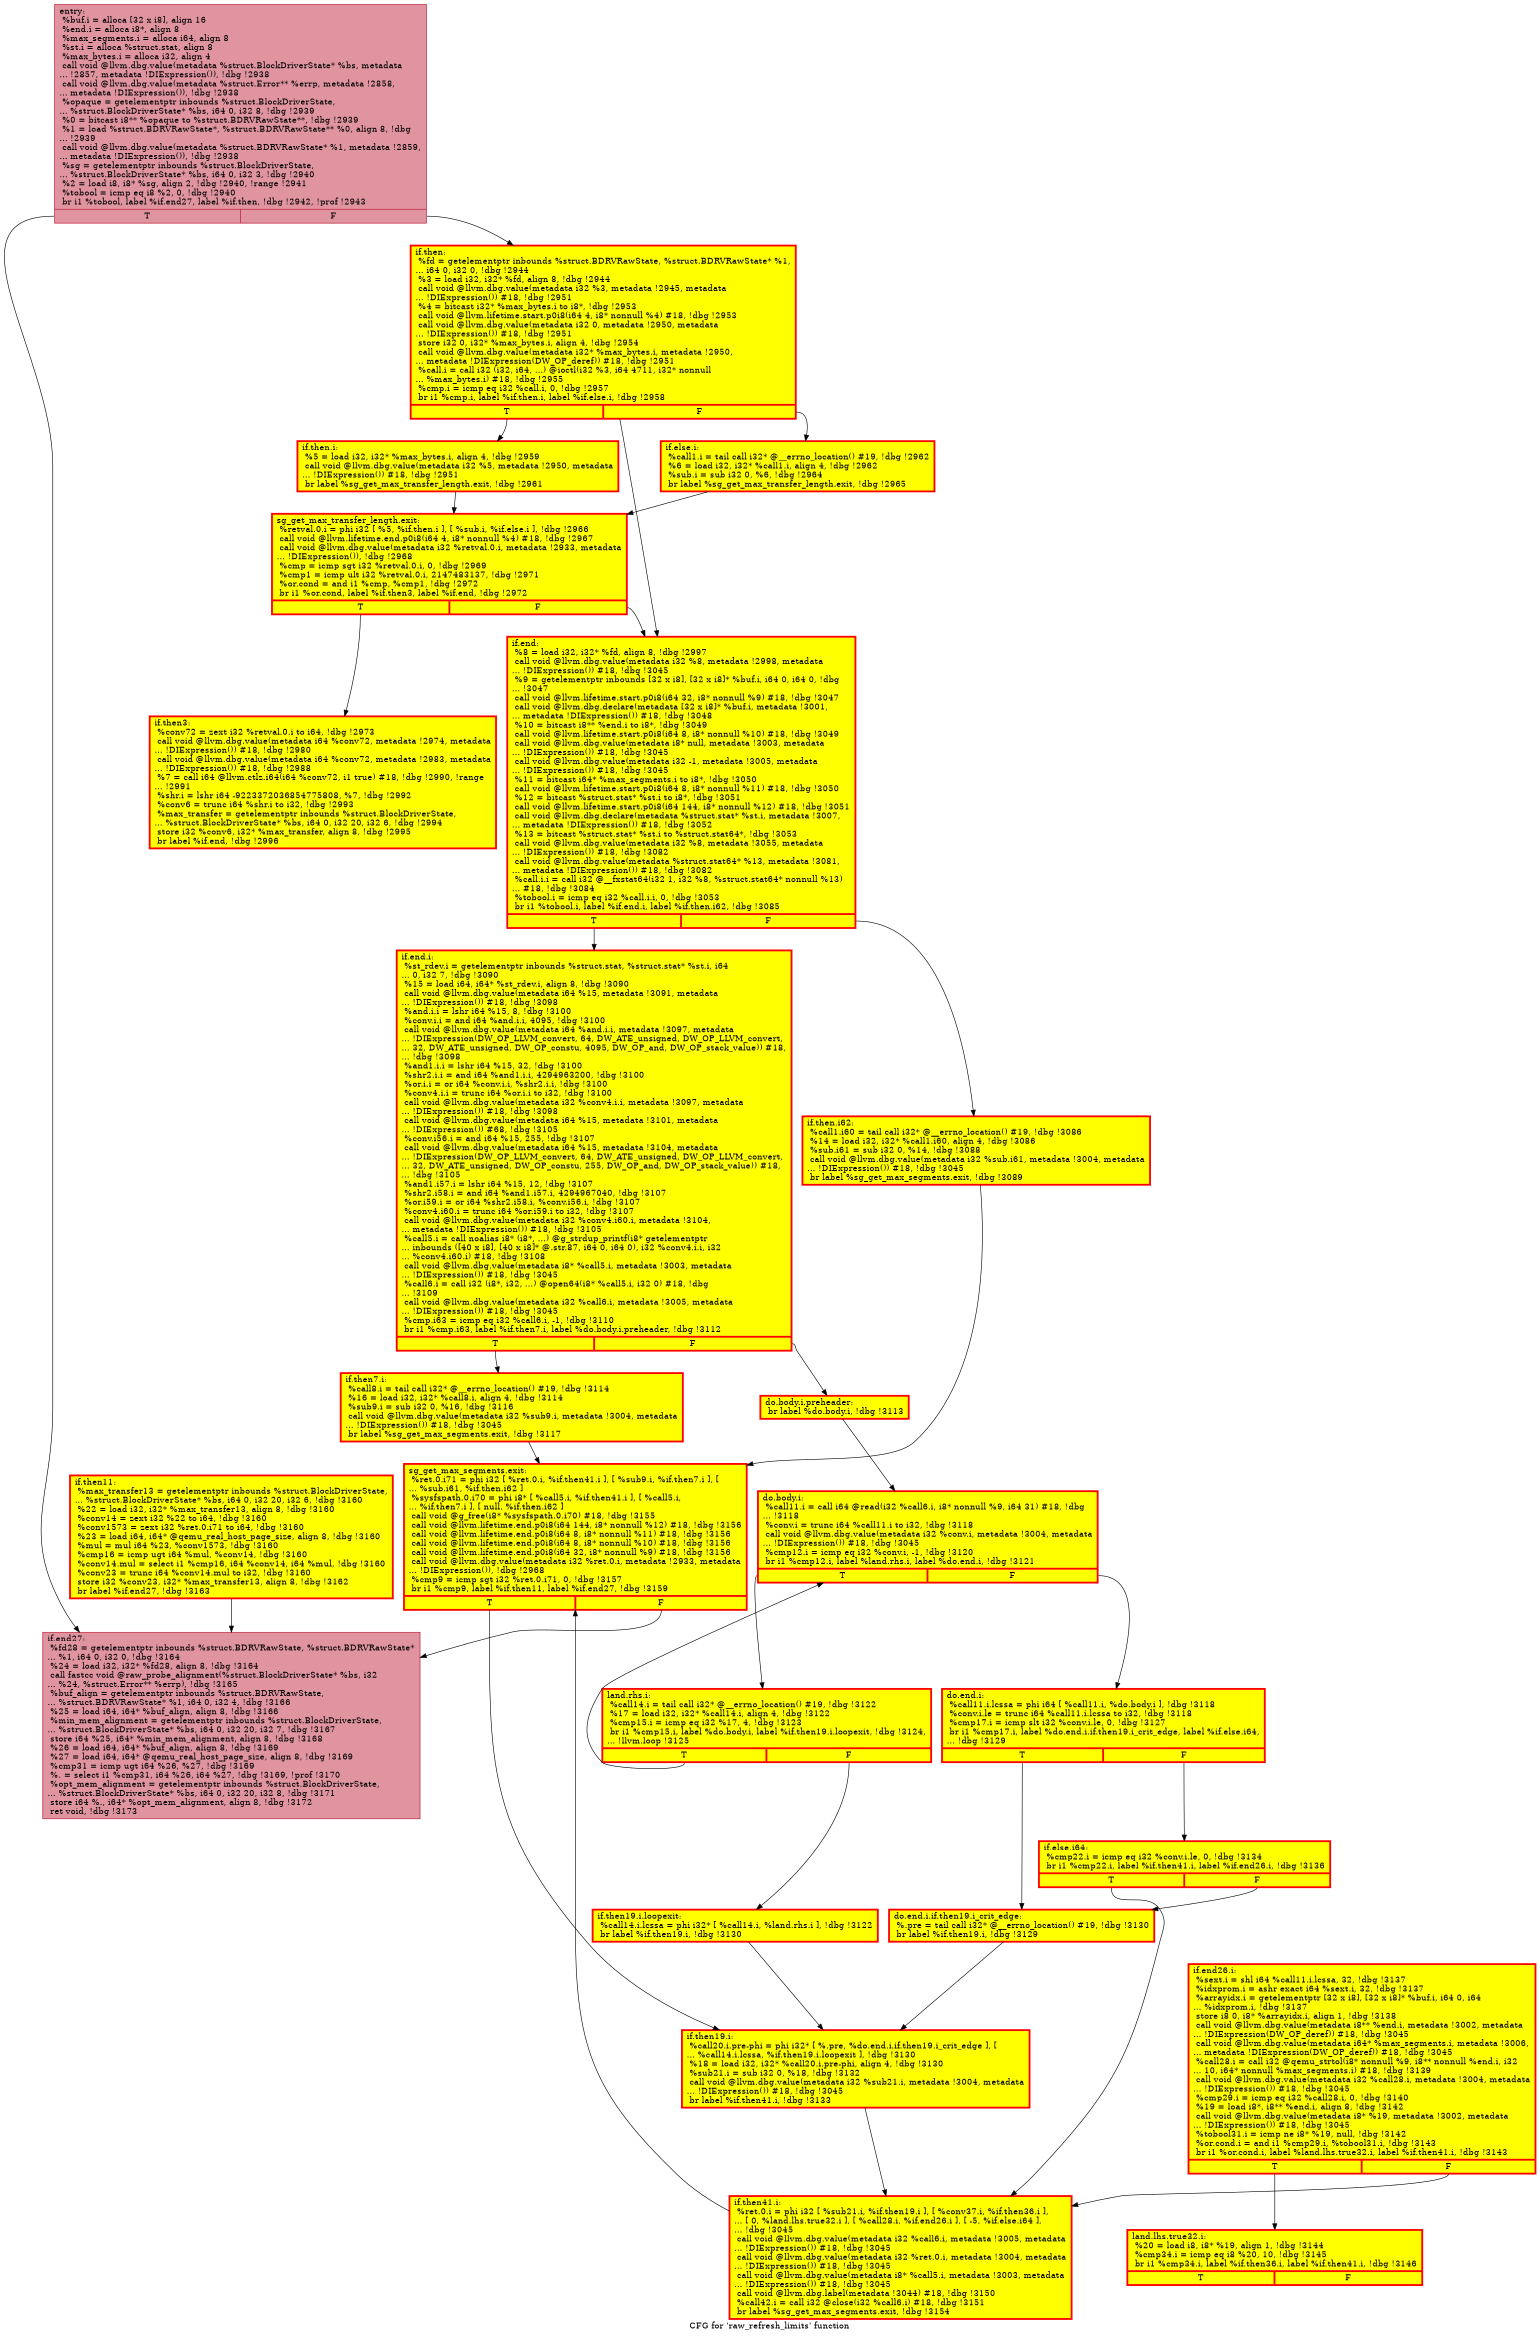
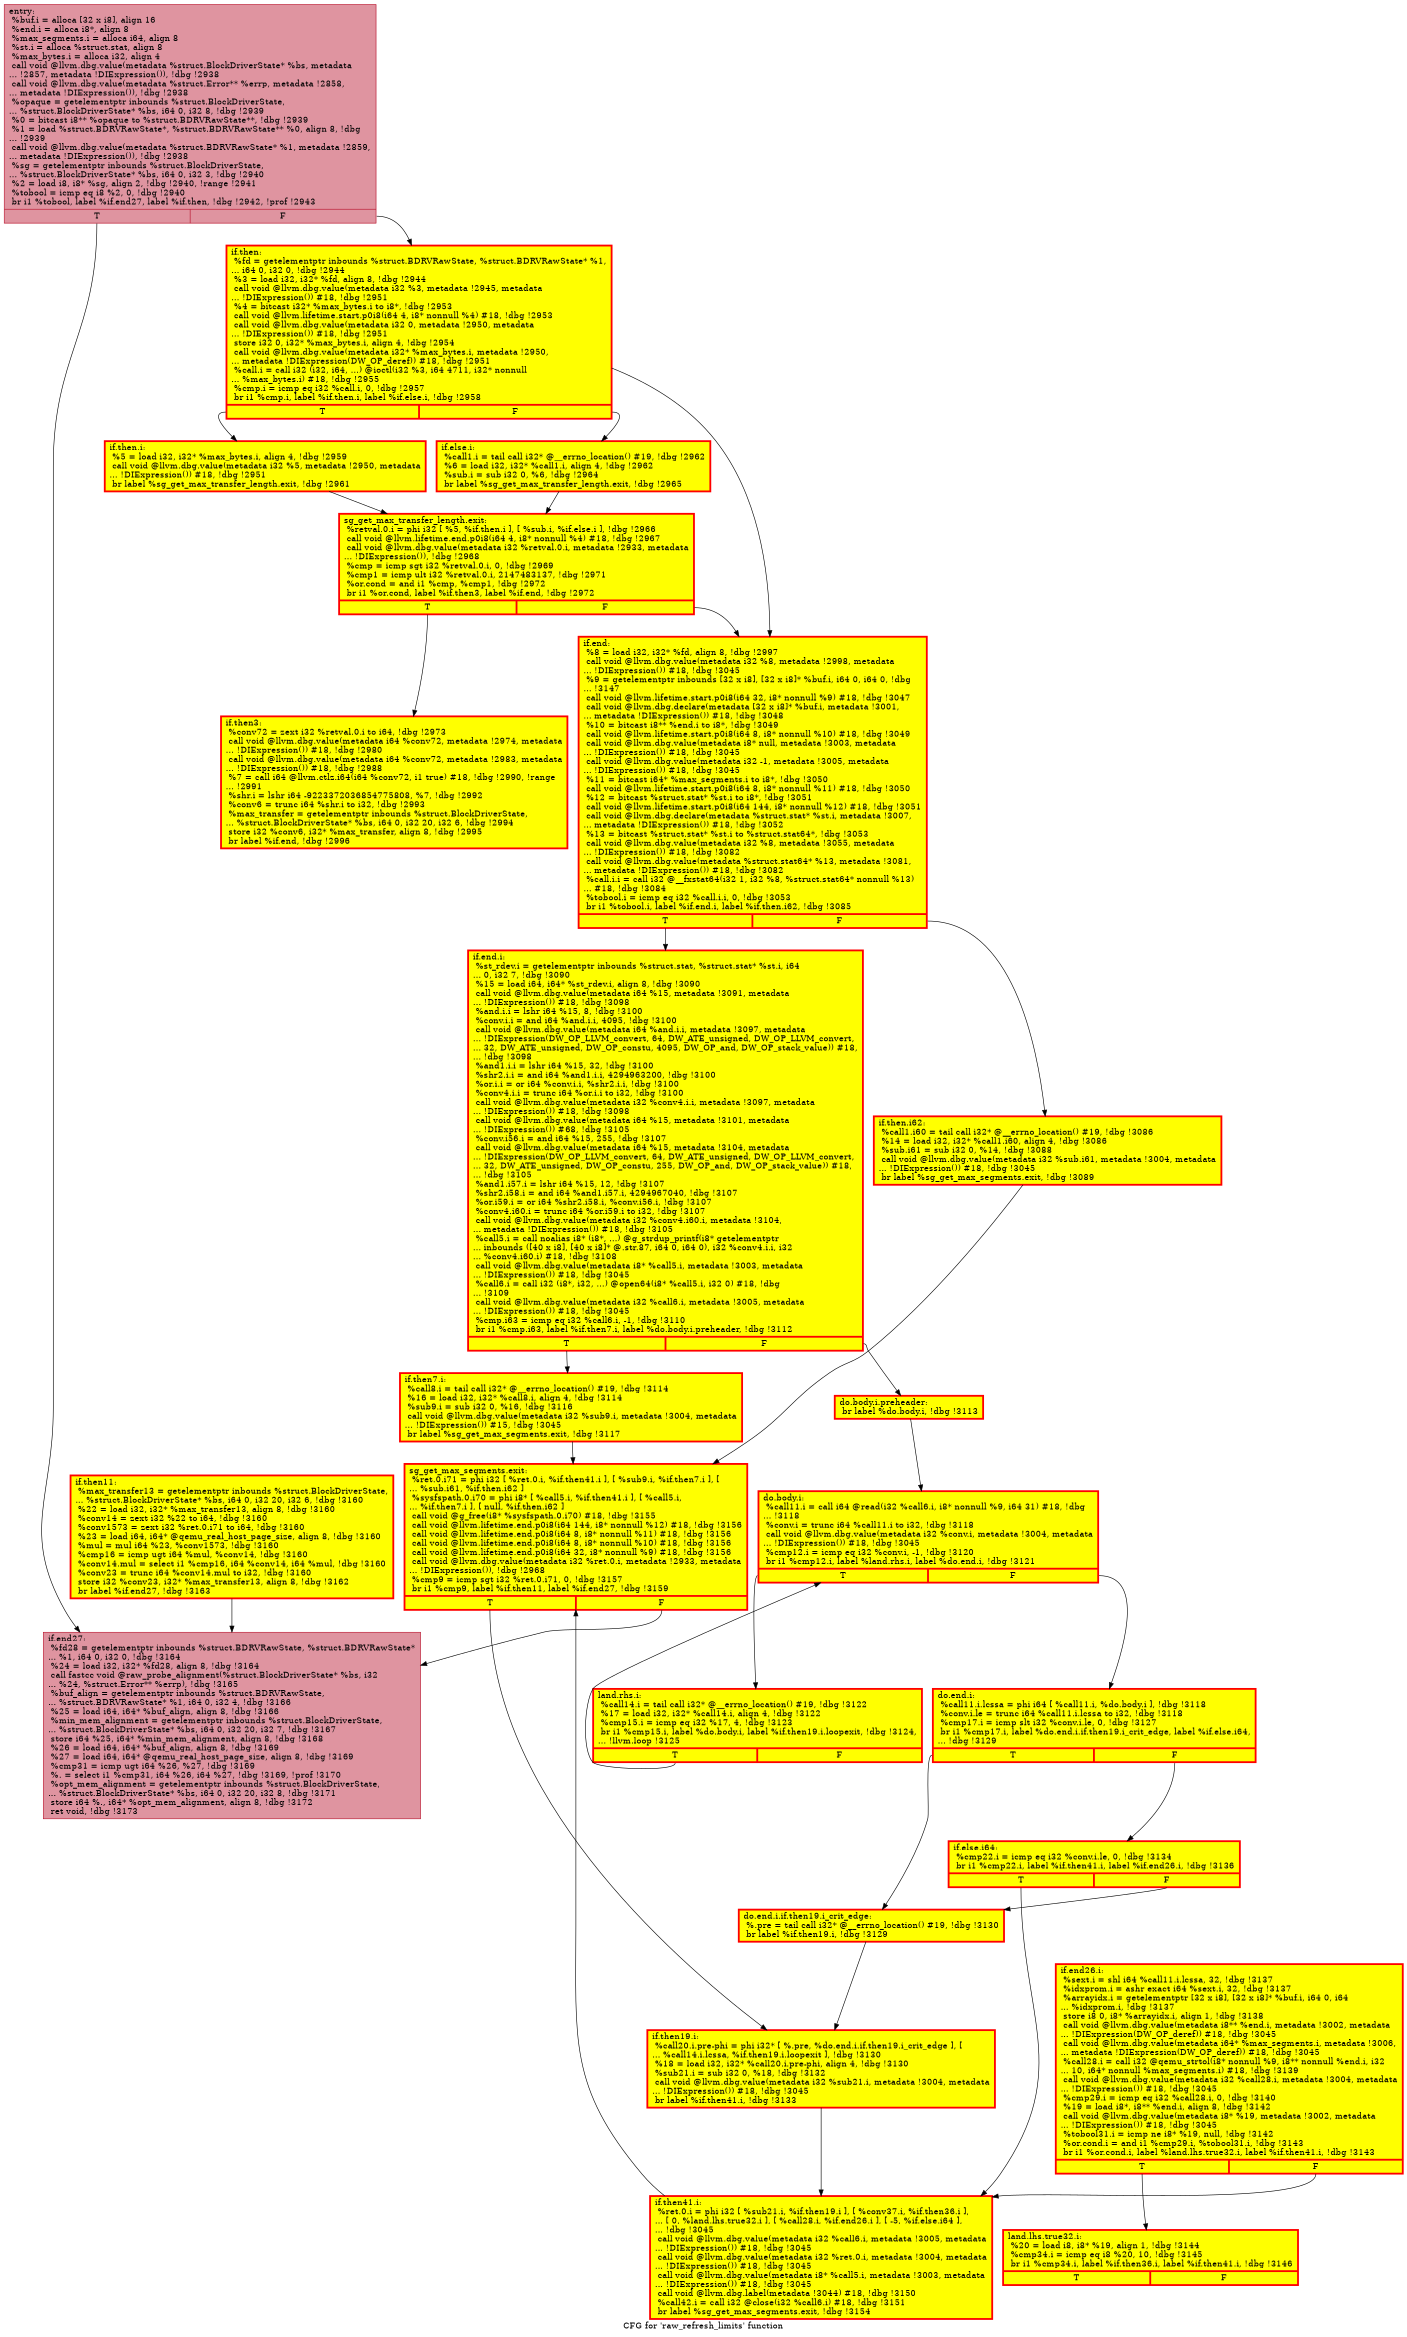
(531, 689) -> (602, 689)
(424, 1425) -> (483, 1425)
(735, 1926) -> none
